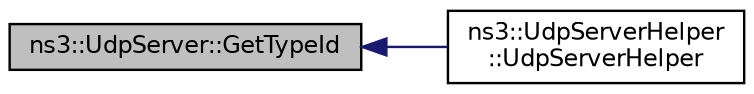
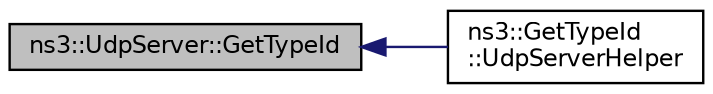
(596, 47) -> (576, 47)
